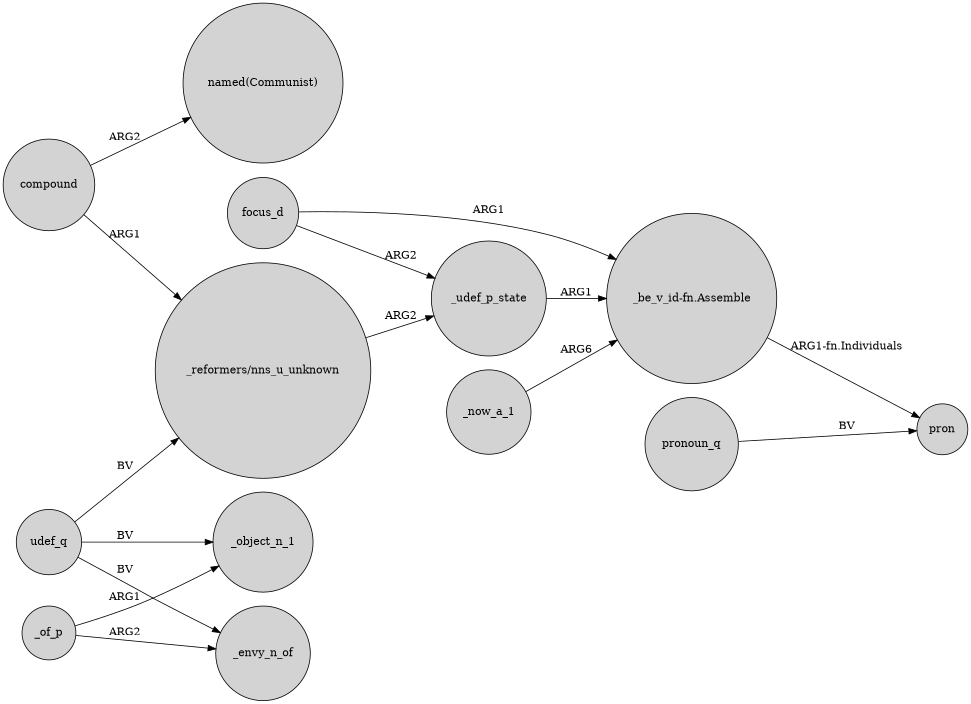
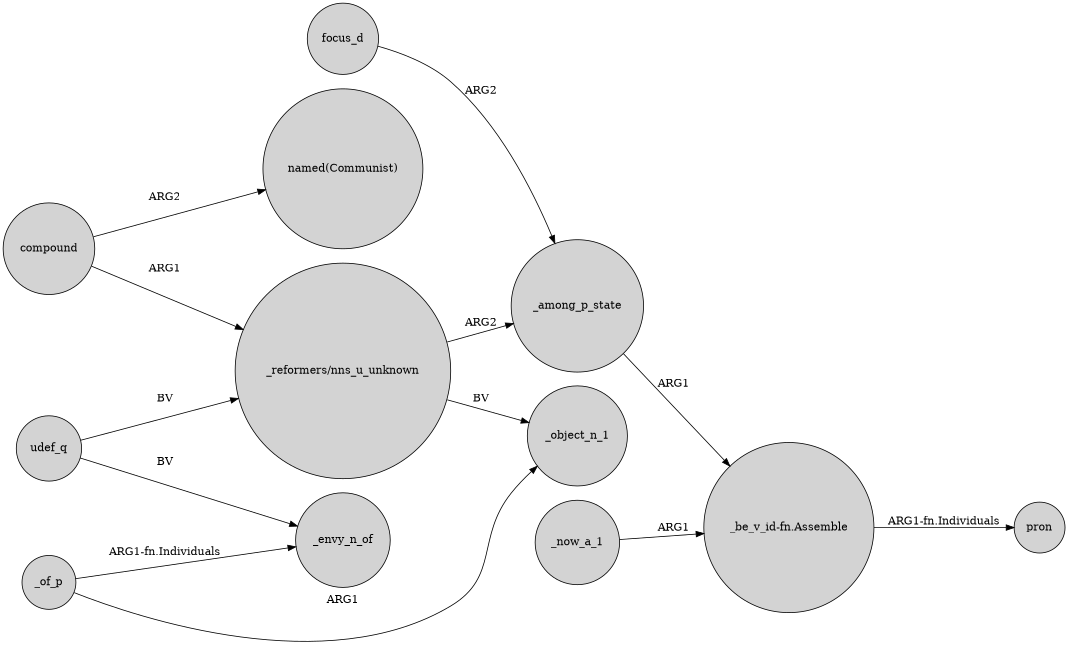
(456, 219) -> none
(489, 298) -> (577, 306)
(576, 350) -> (674, 528)
(692, 444) -> none
(143, 542) -> (484, 410)
(125, 633) -> (165, 552)
